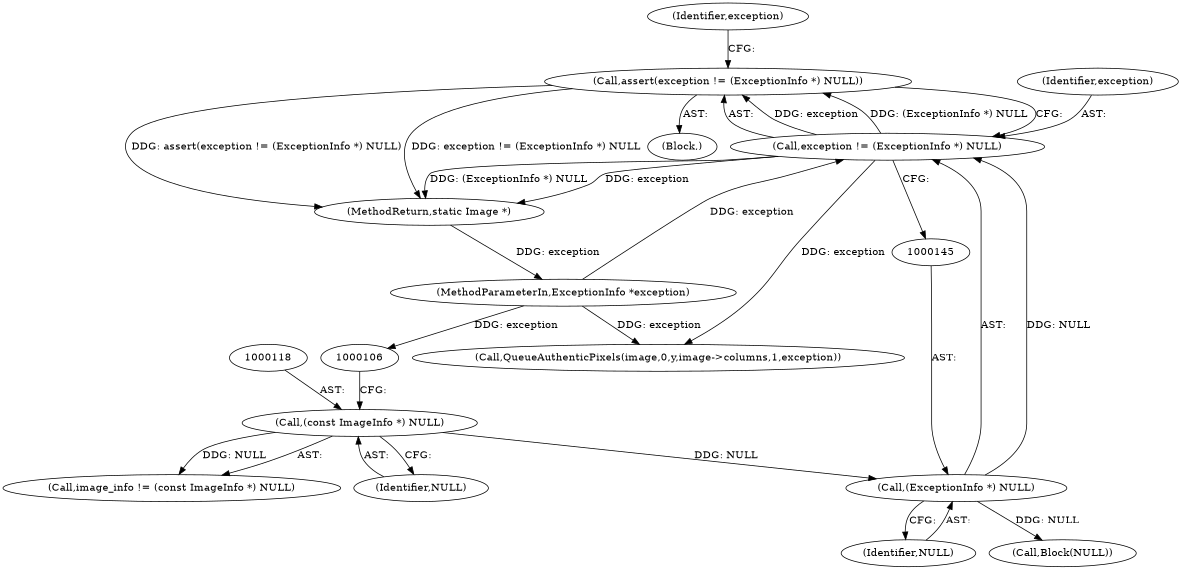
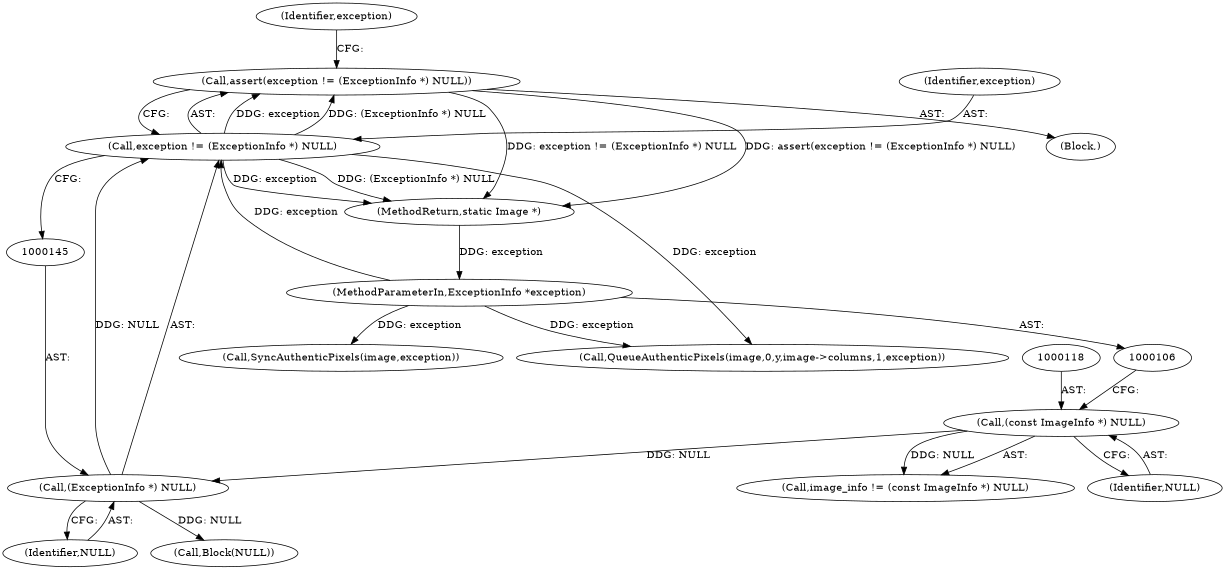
(516, 325) -> (1034, 325)
none -> (341, 358)
